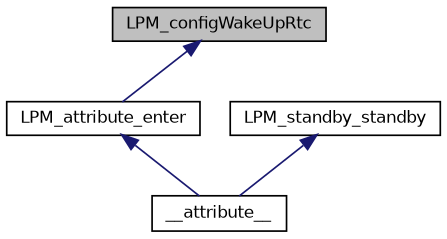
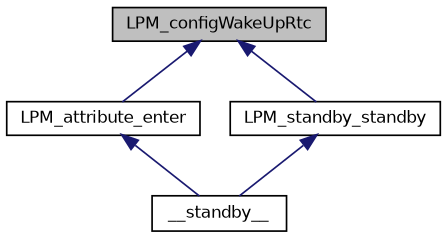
none -> (284, 77)
(219, 213) -> (219, 213)
